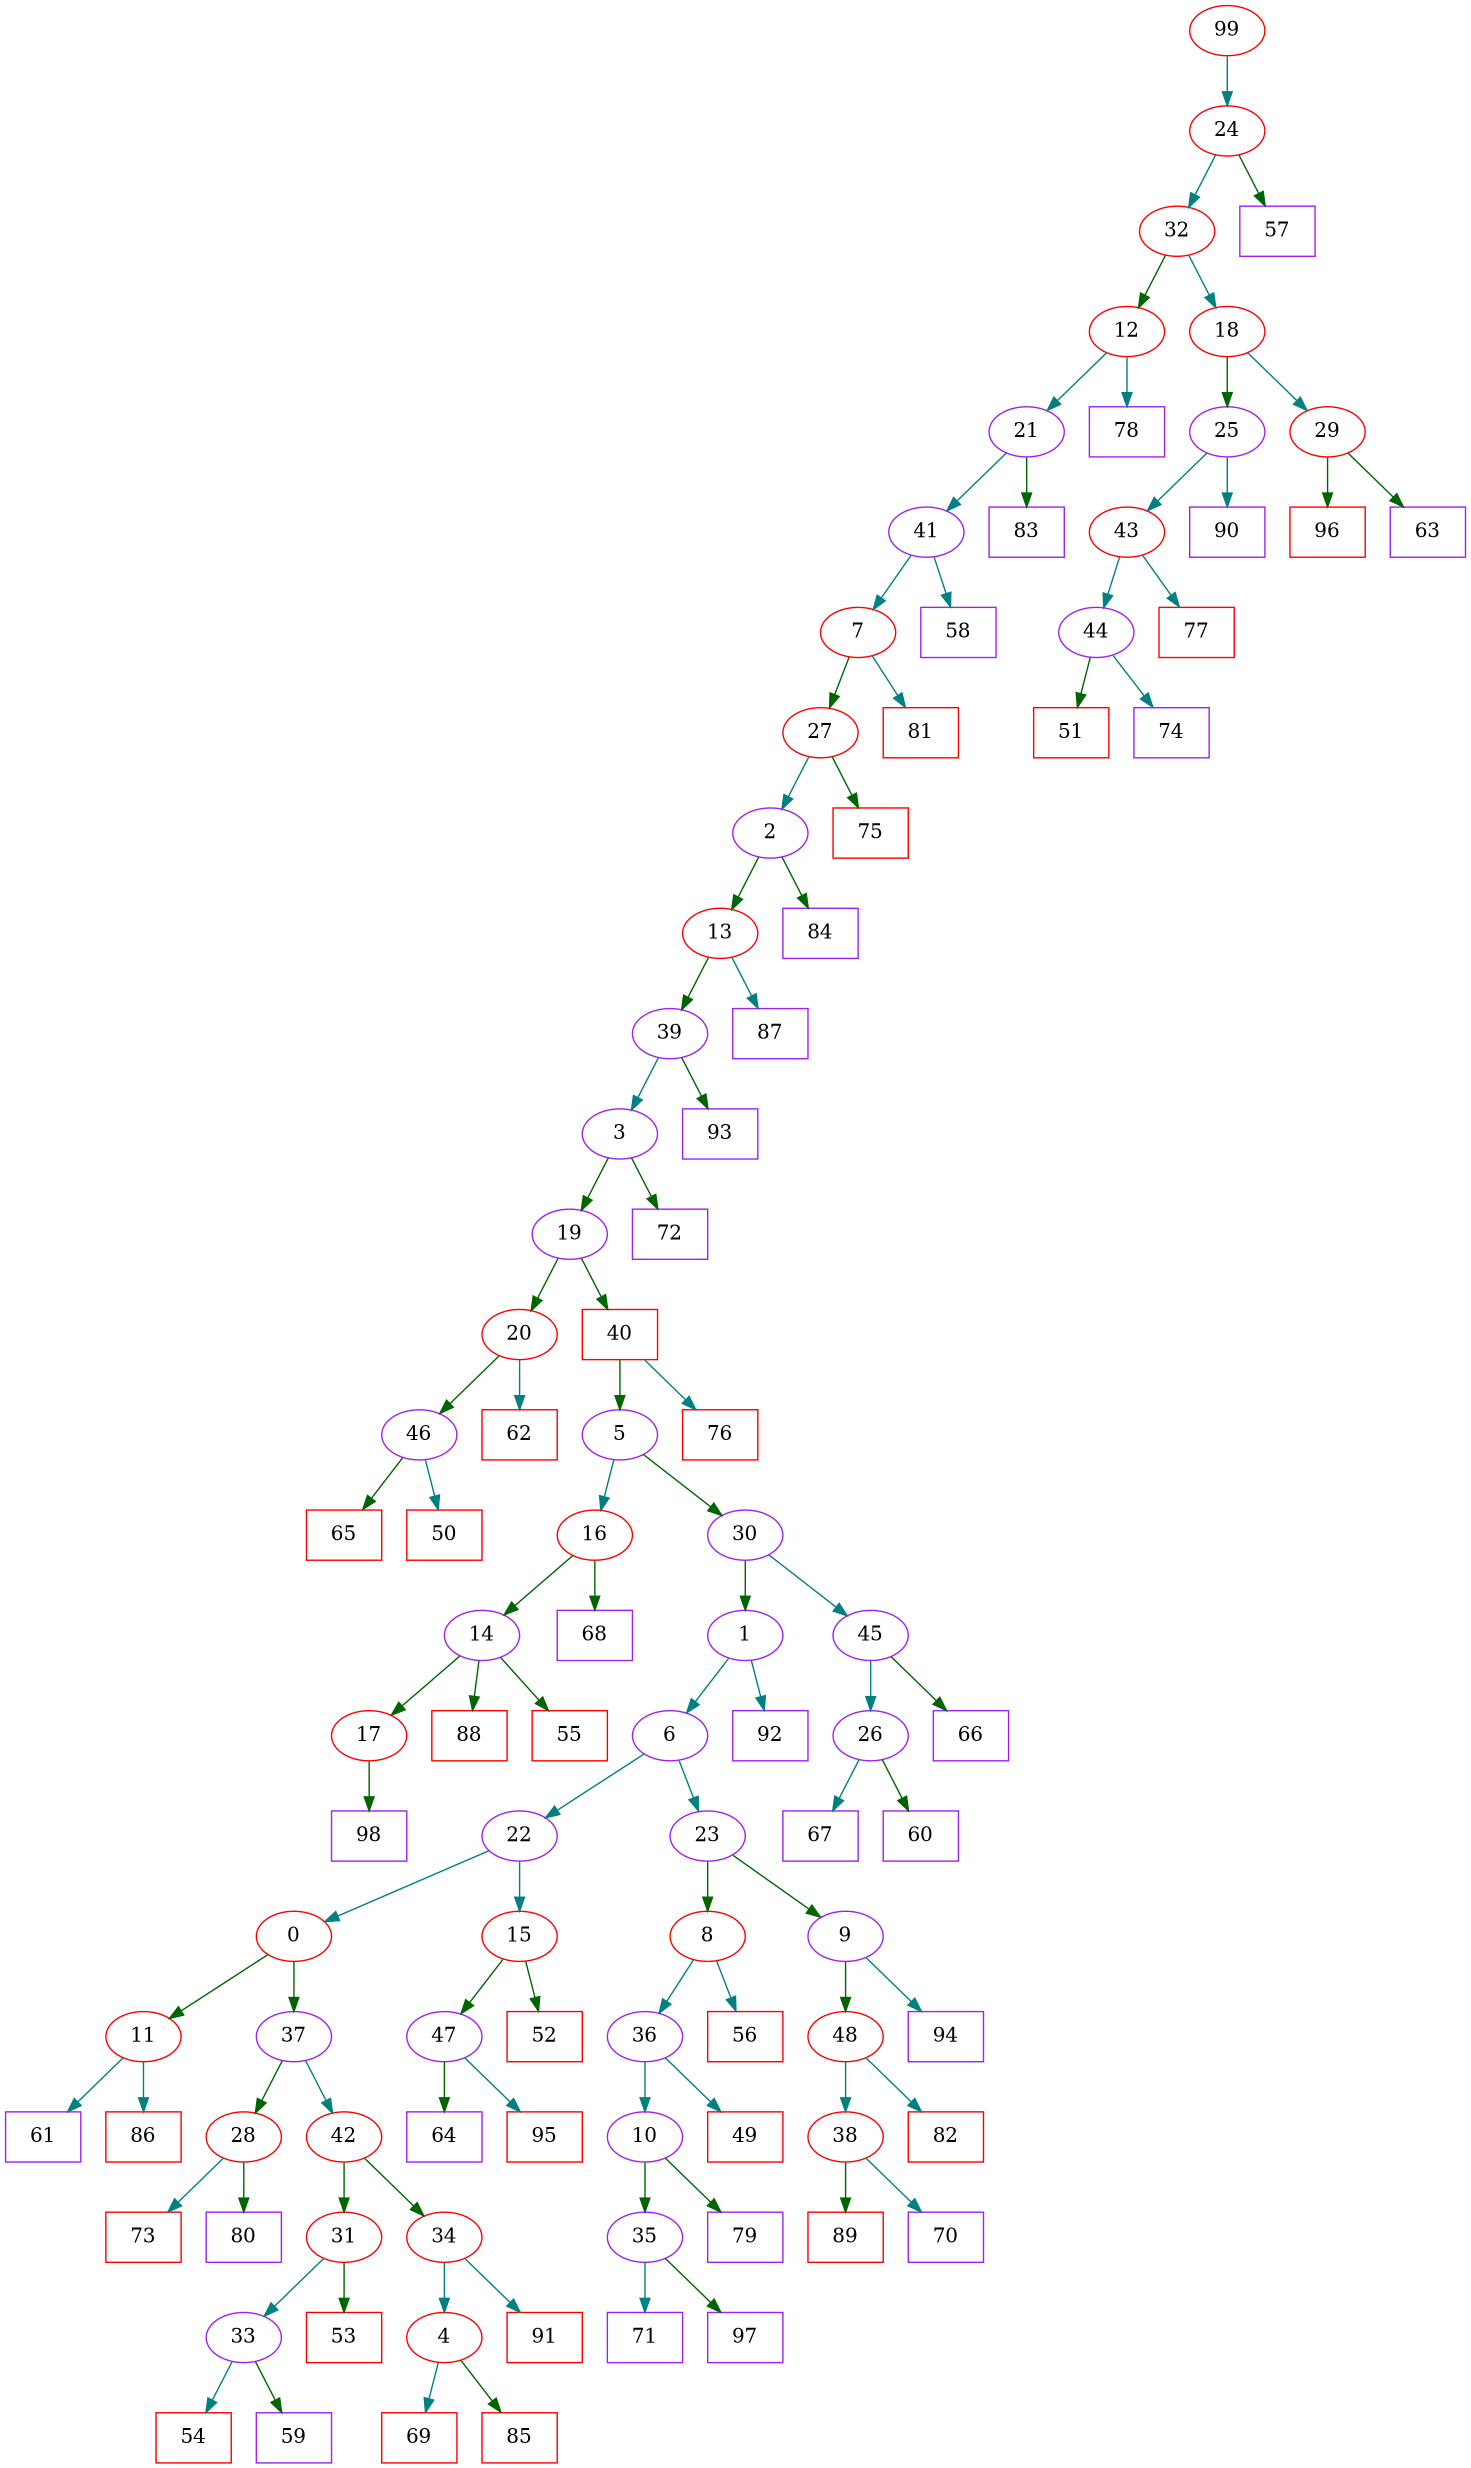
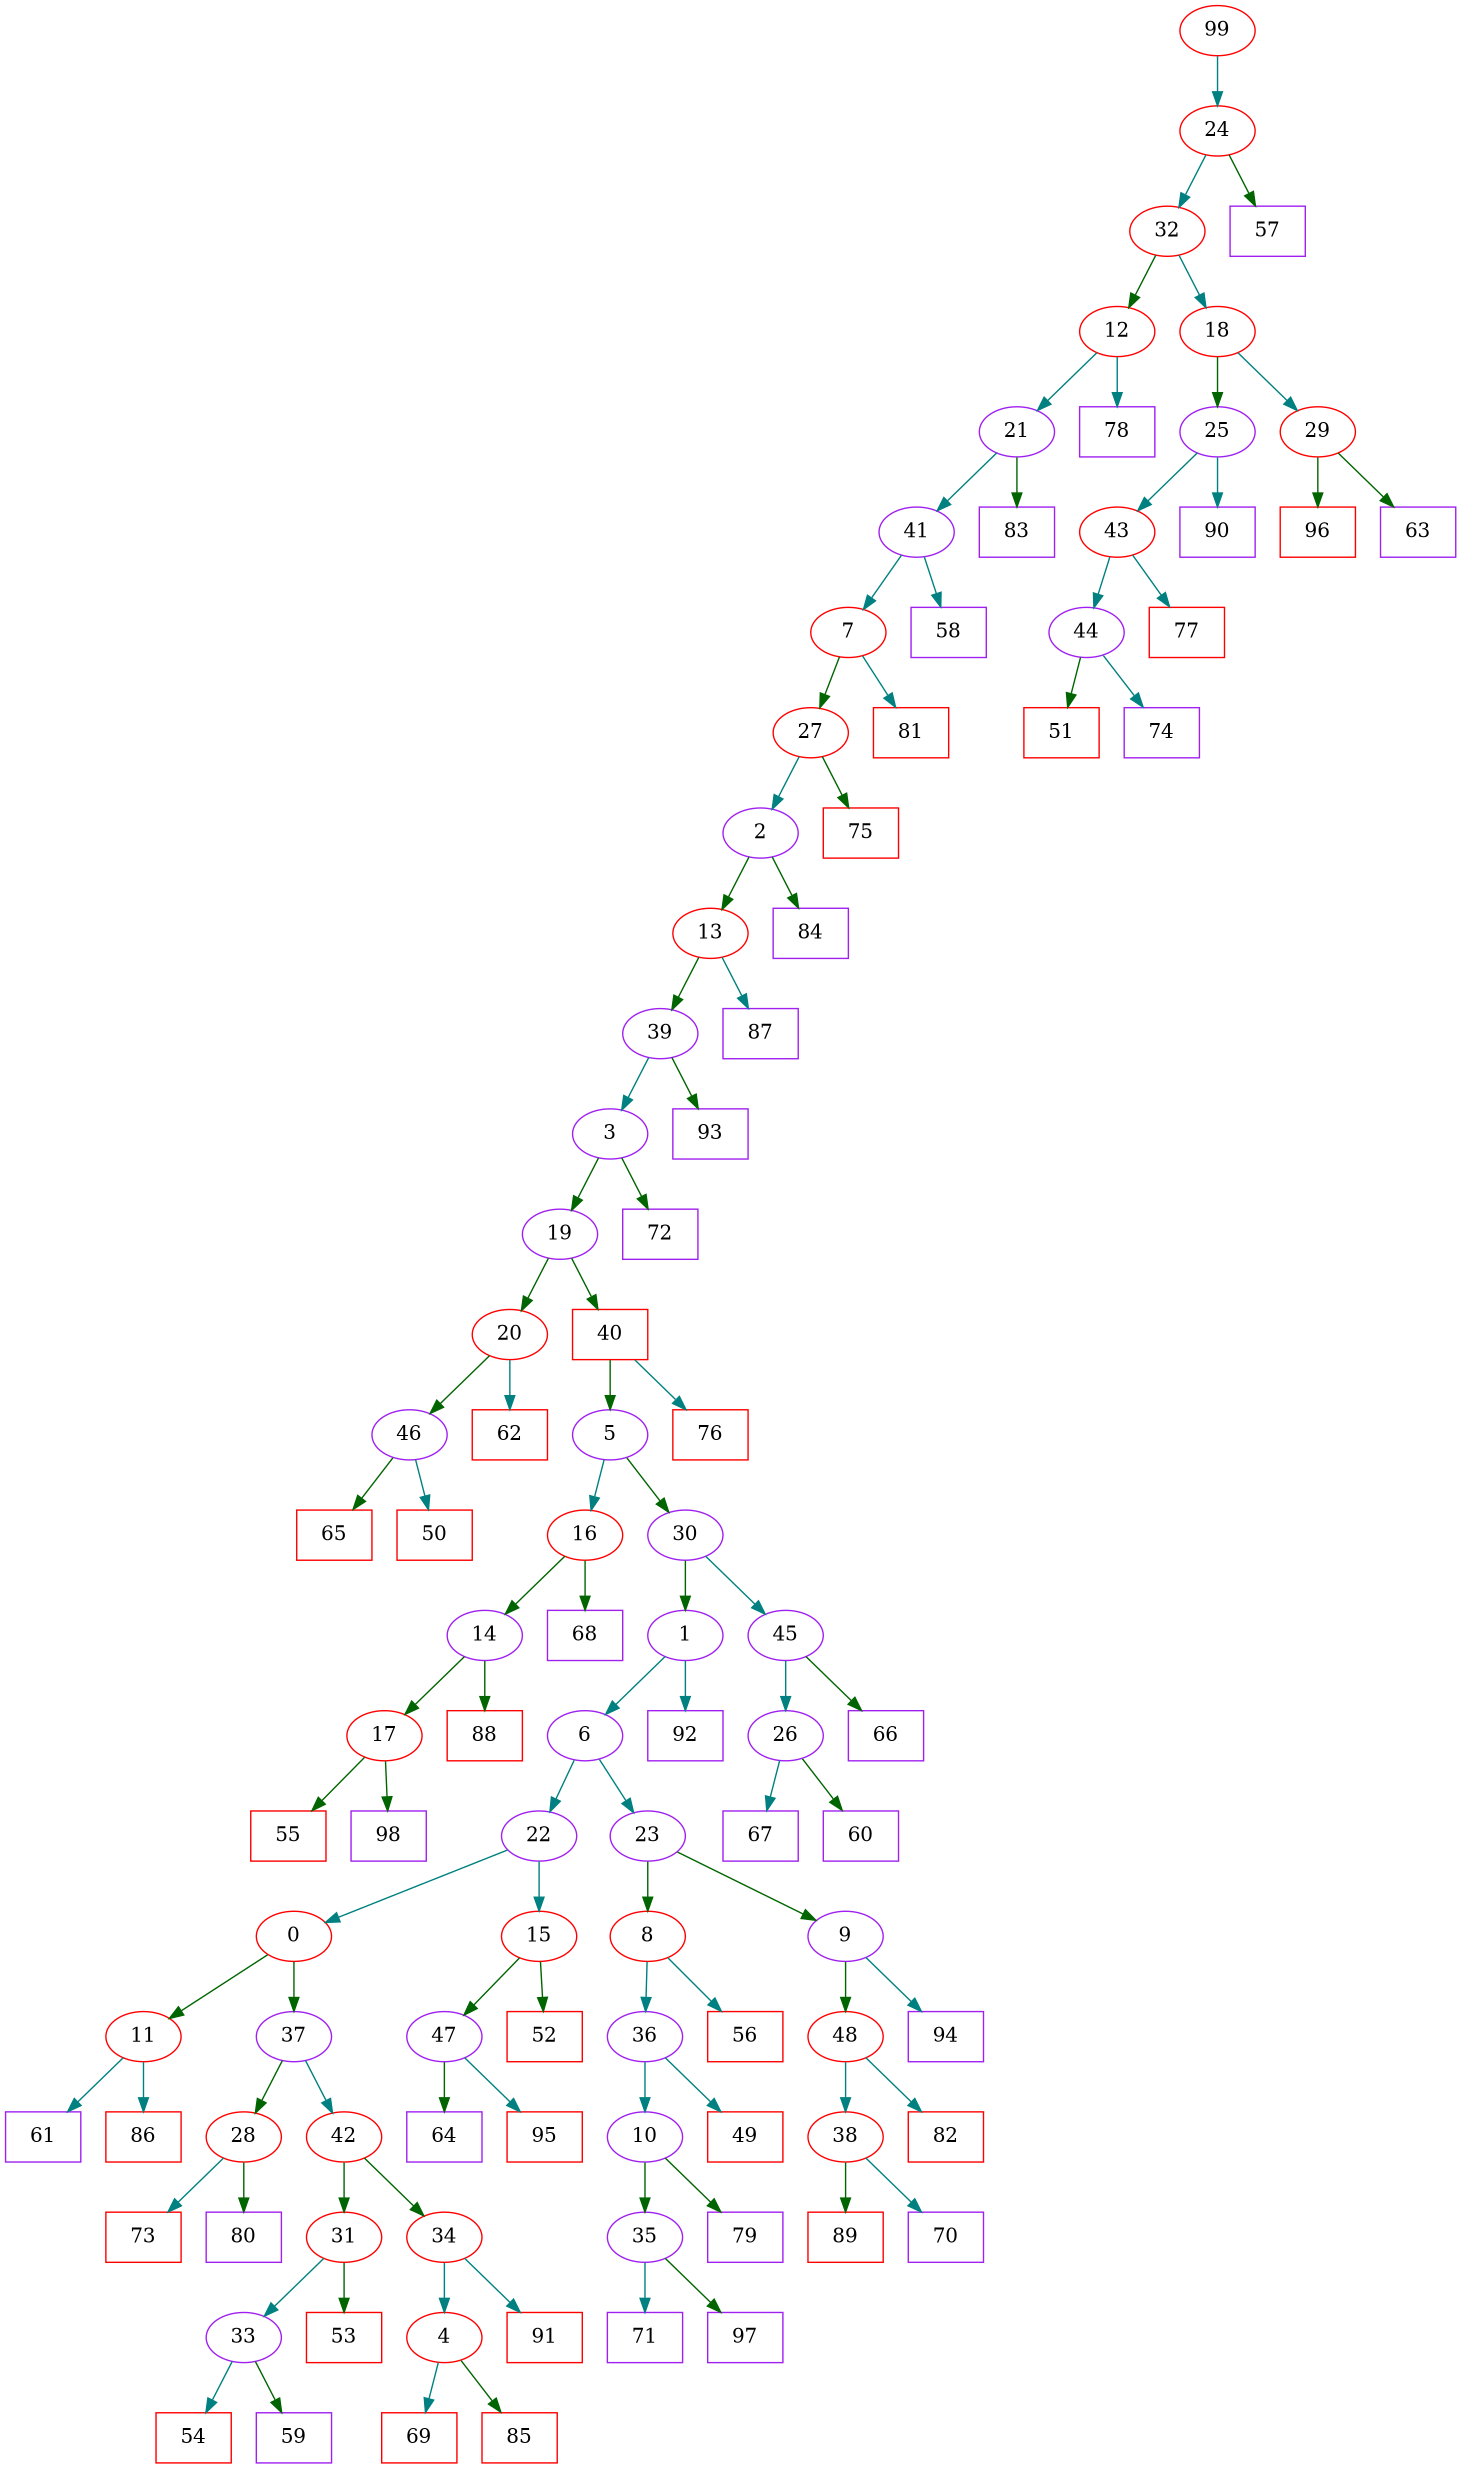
(520, 1679) -> (343, 1779)
